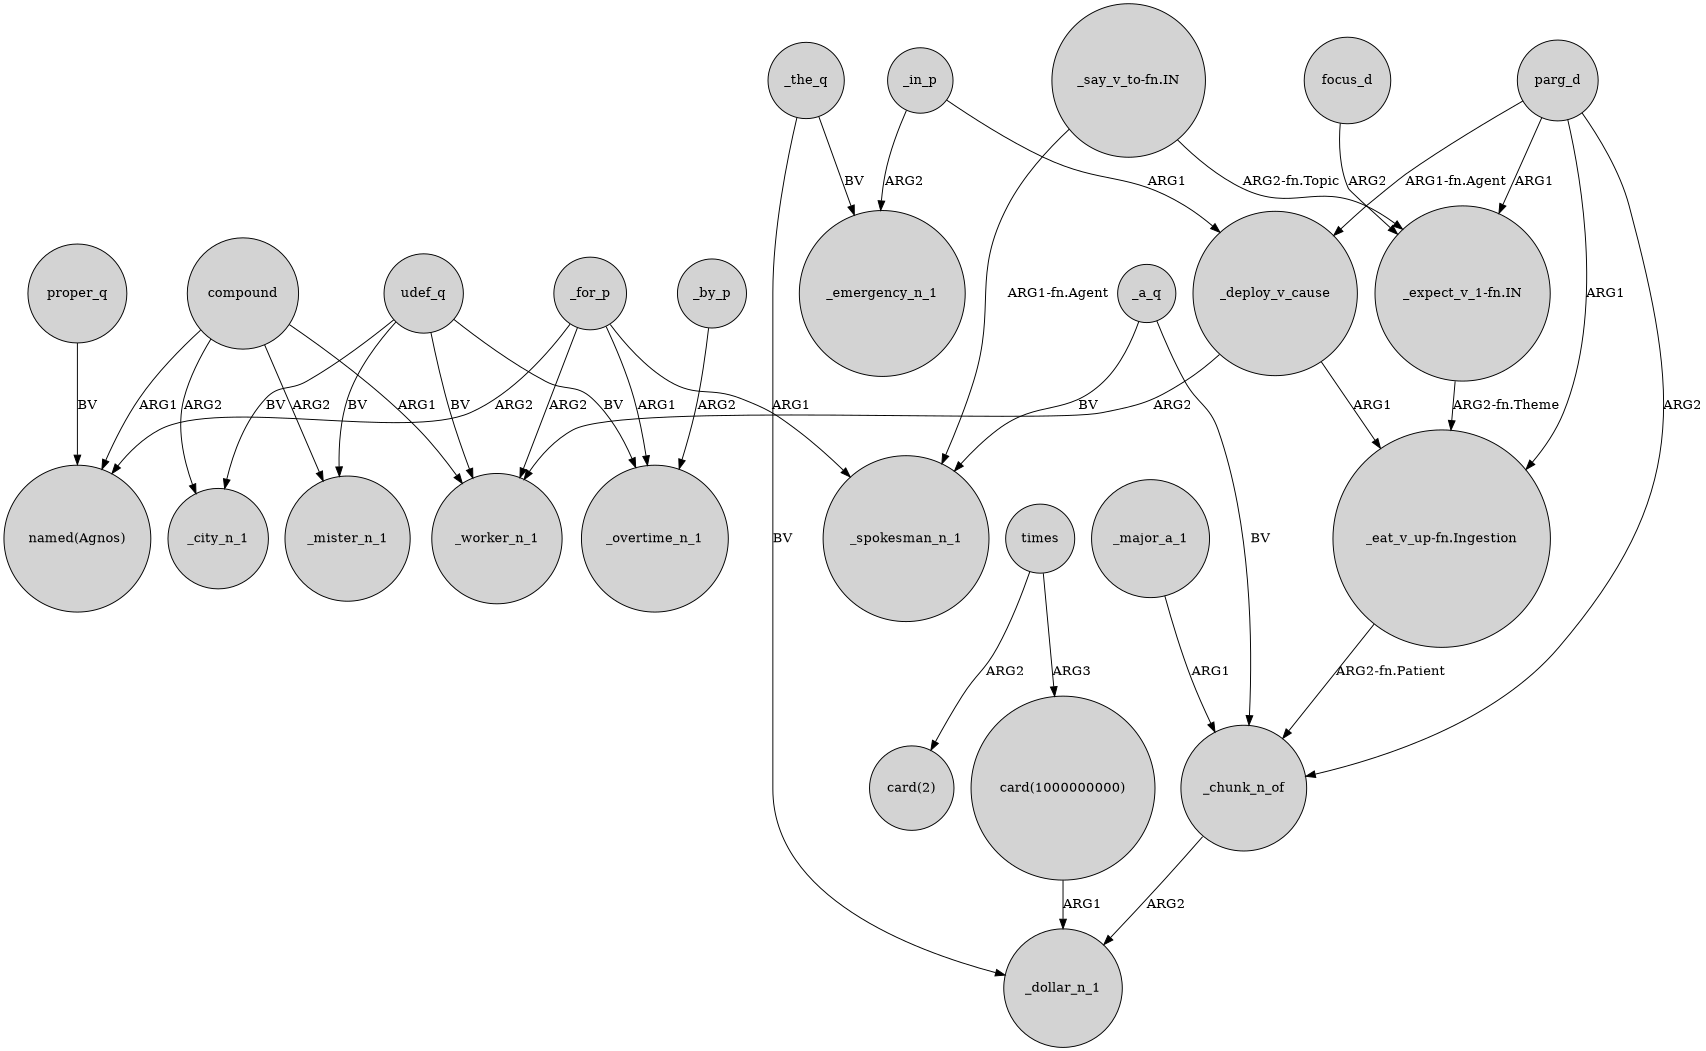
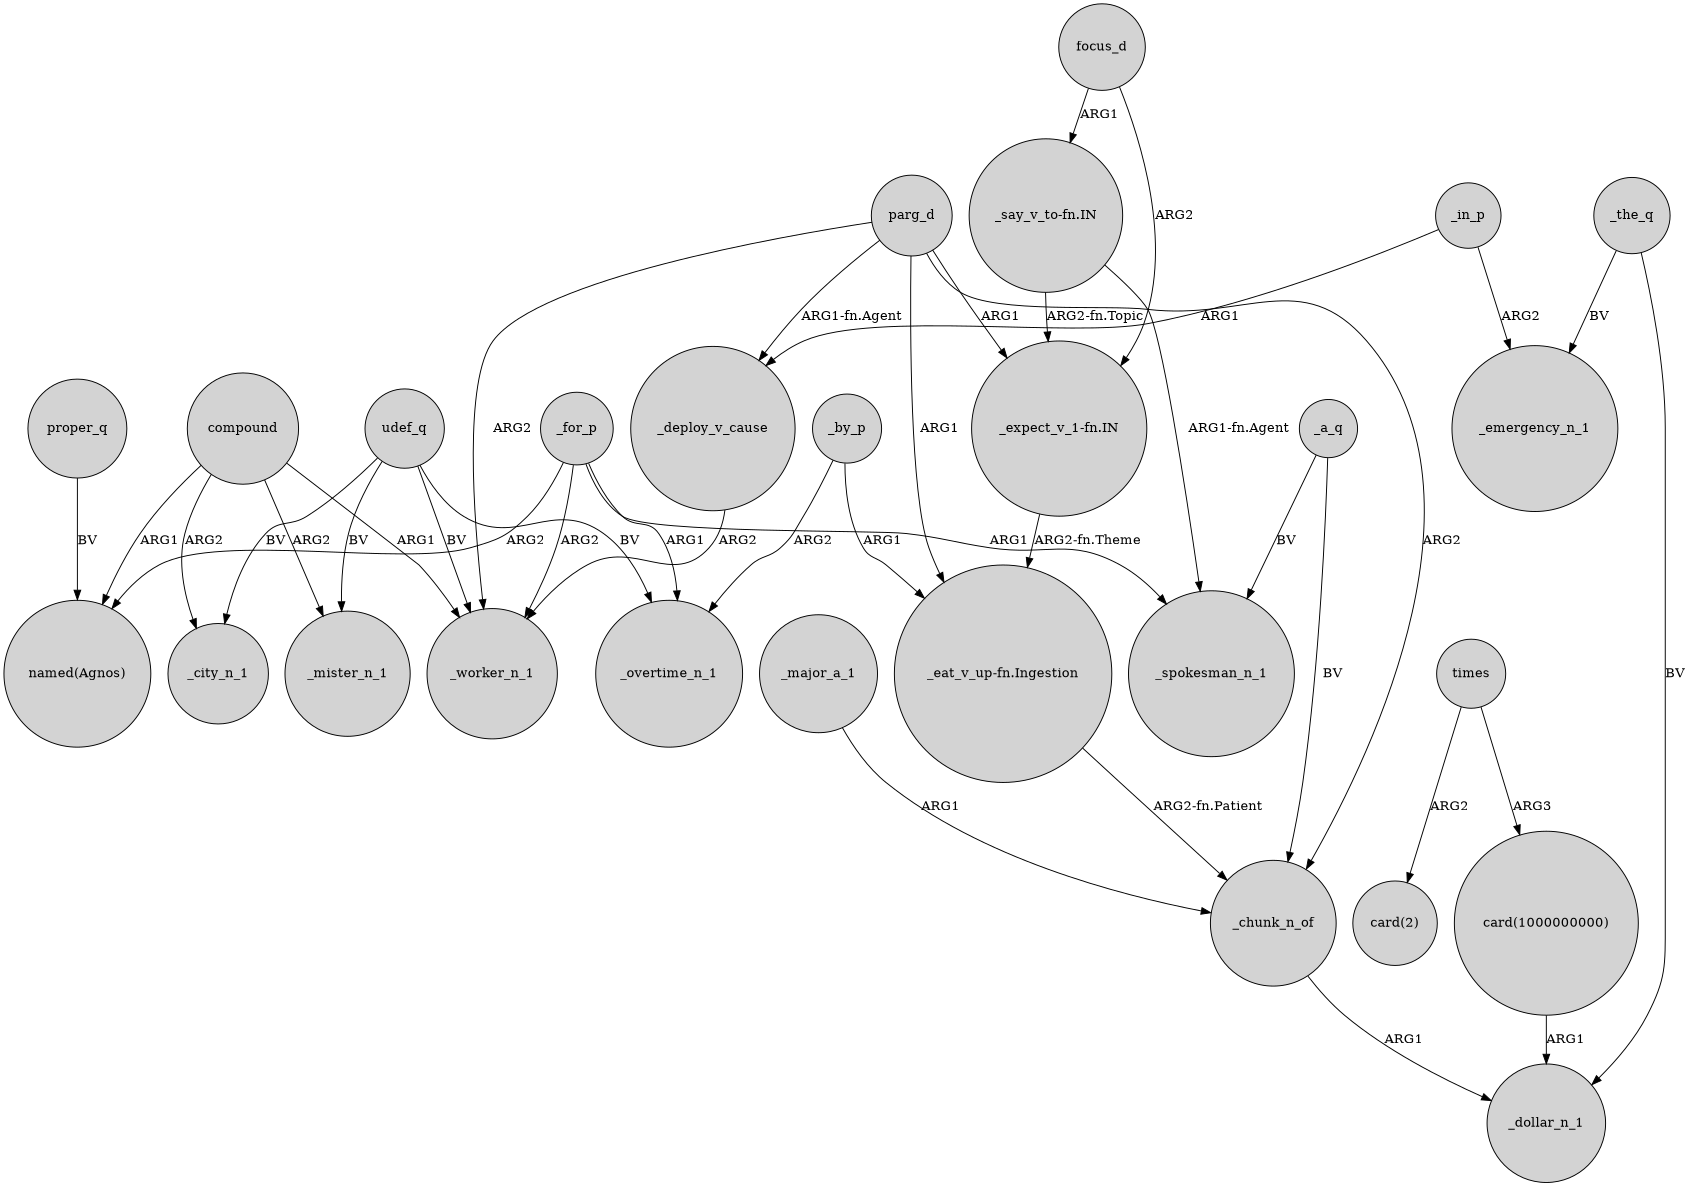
none -> (1081, 111)
none -> (551, 302)
(1348, 401) -> (859, 540)
(1166, 904) -> (1404, 1040)
